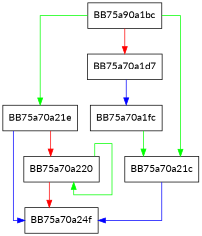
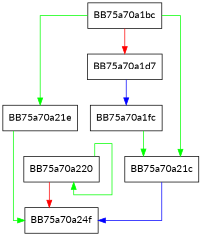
(125, 16) -> (125, 16)
(51, 140) -> none
(13, 178) -> (13, 178)
